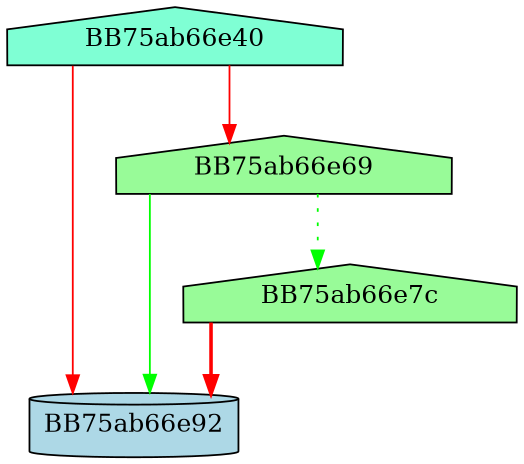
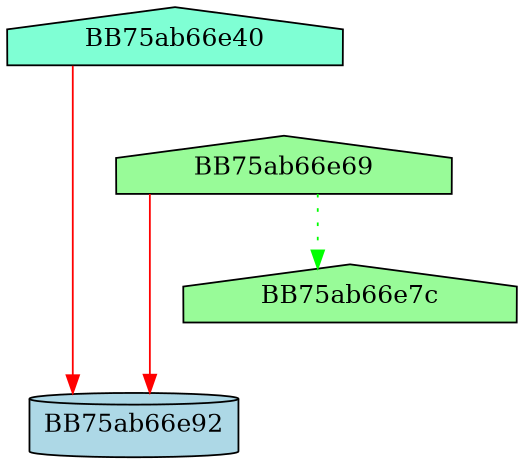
(229, 95) -> none
(150, 284) -> (150, 284)
(211, 349) -> none
